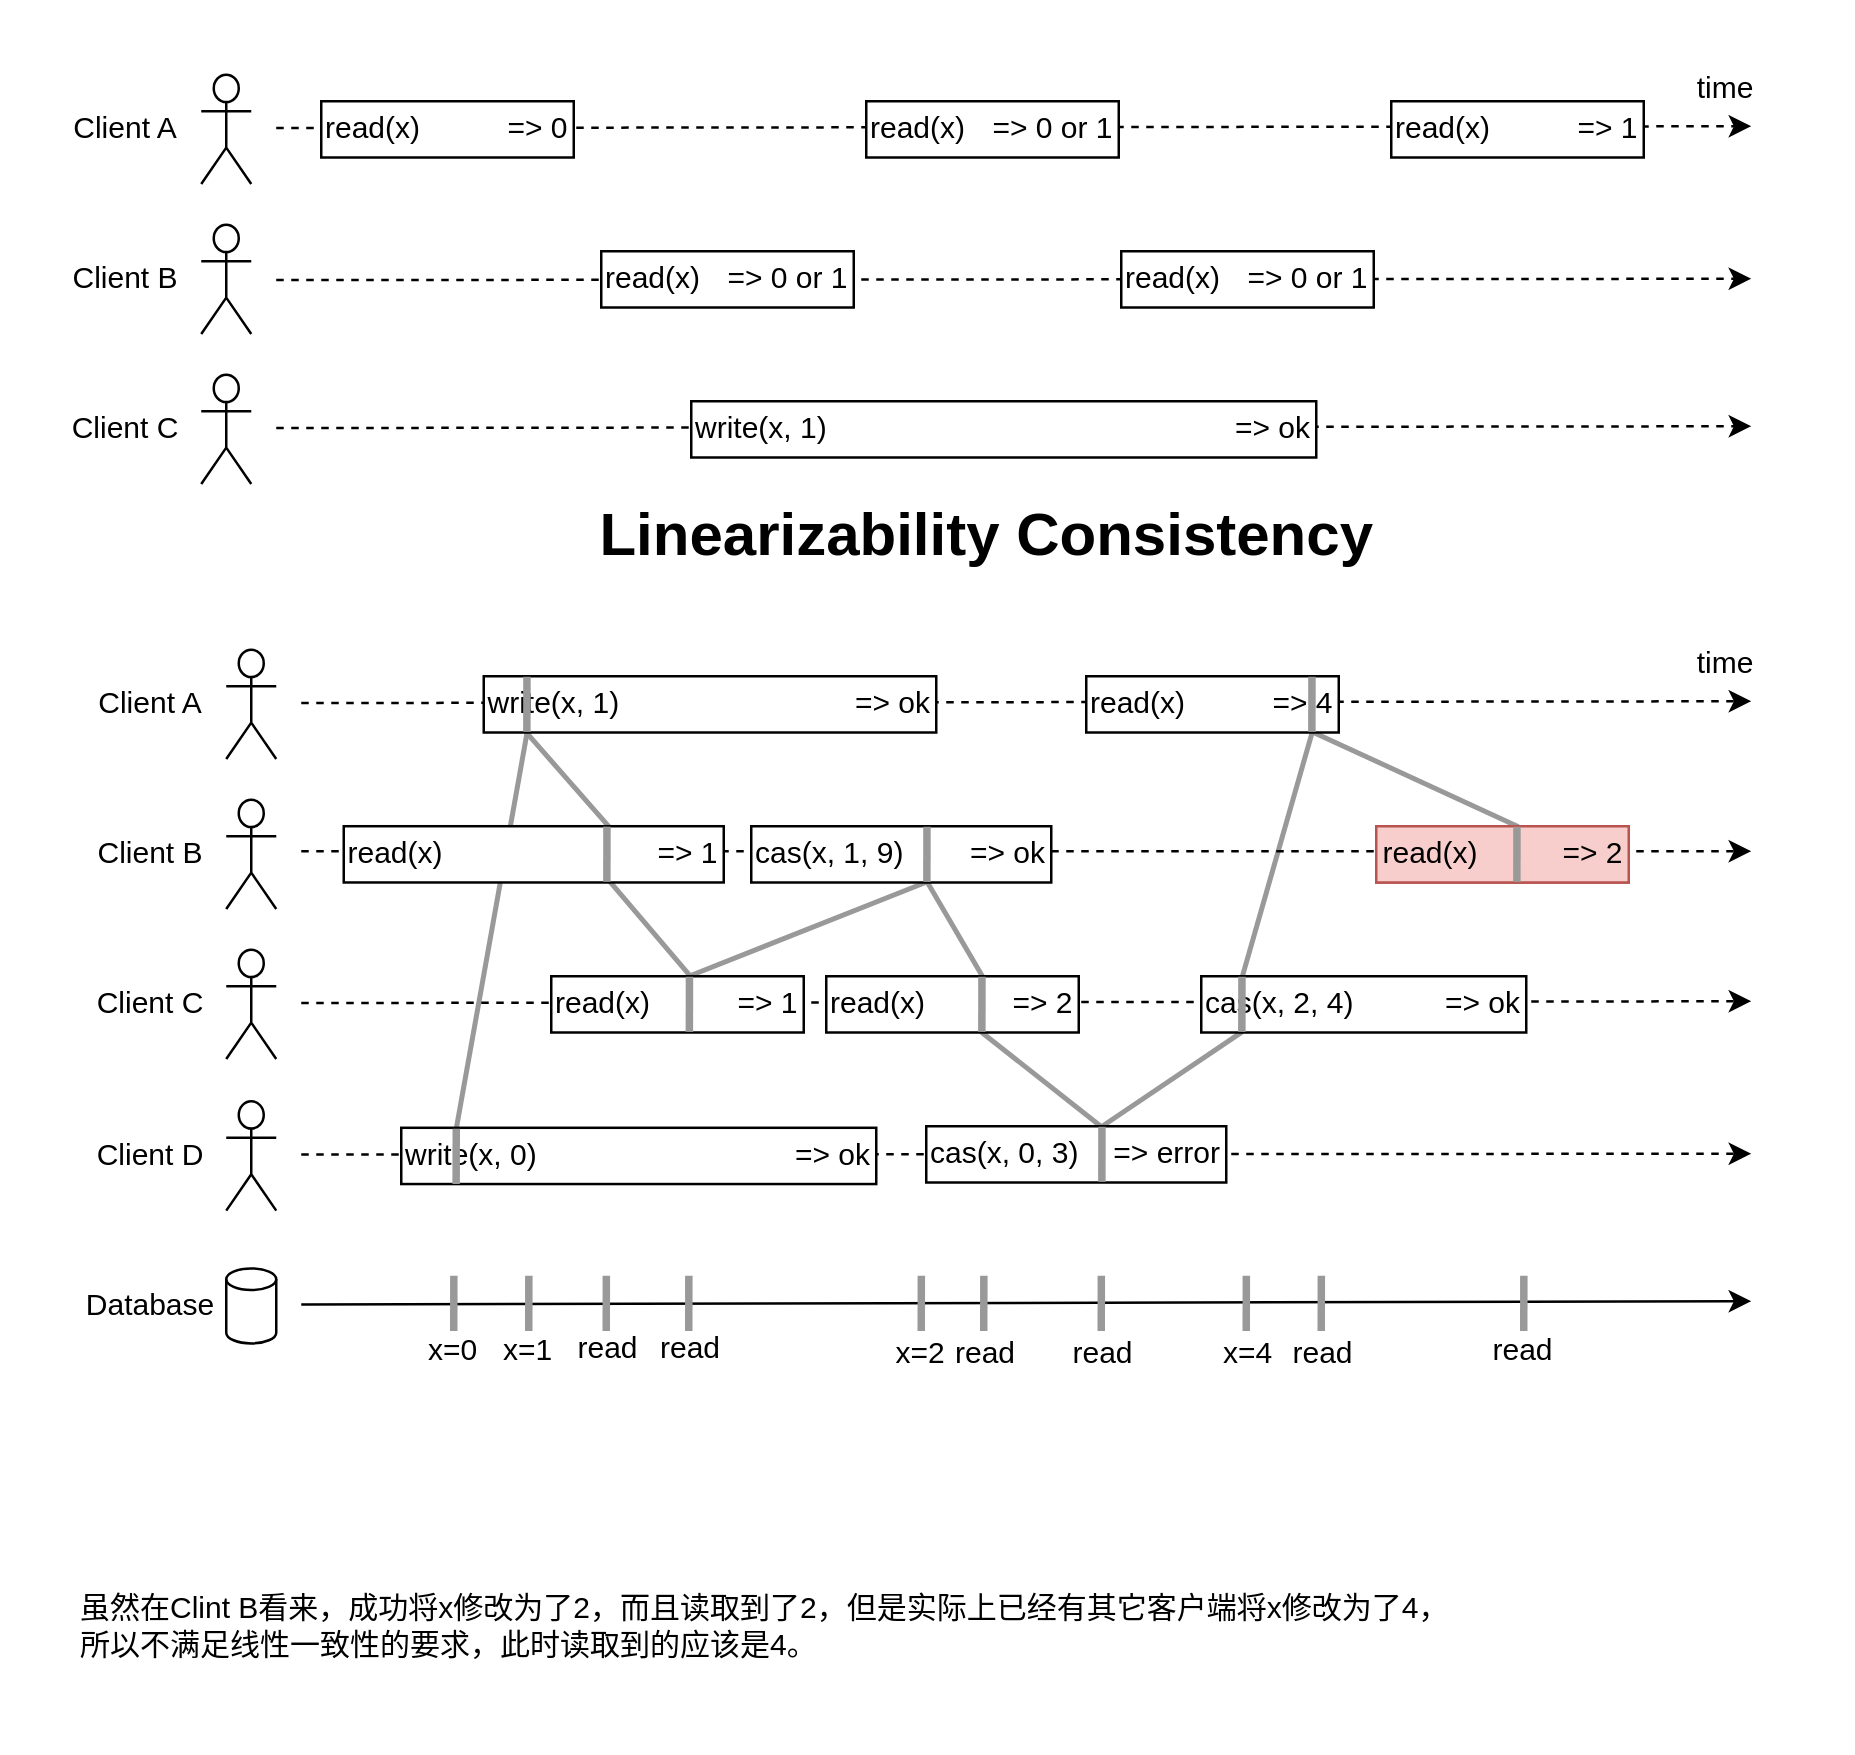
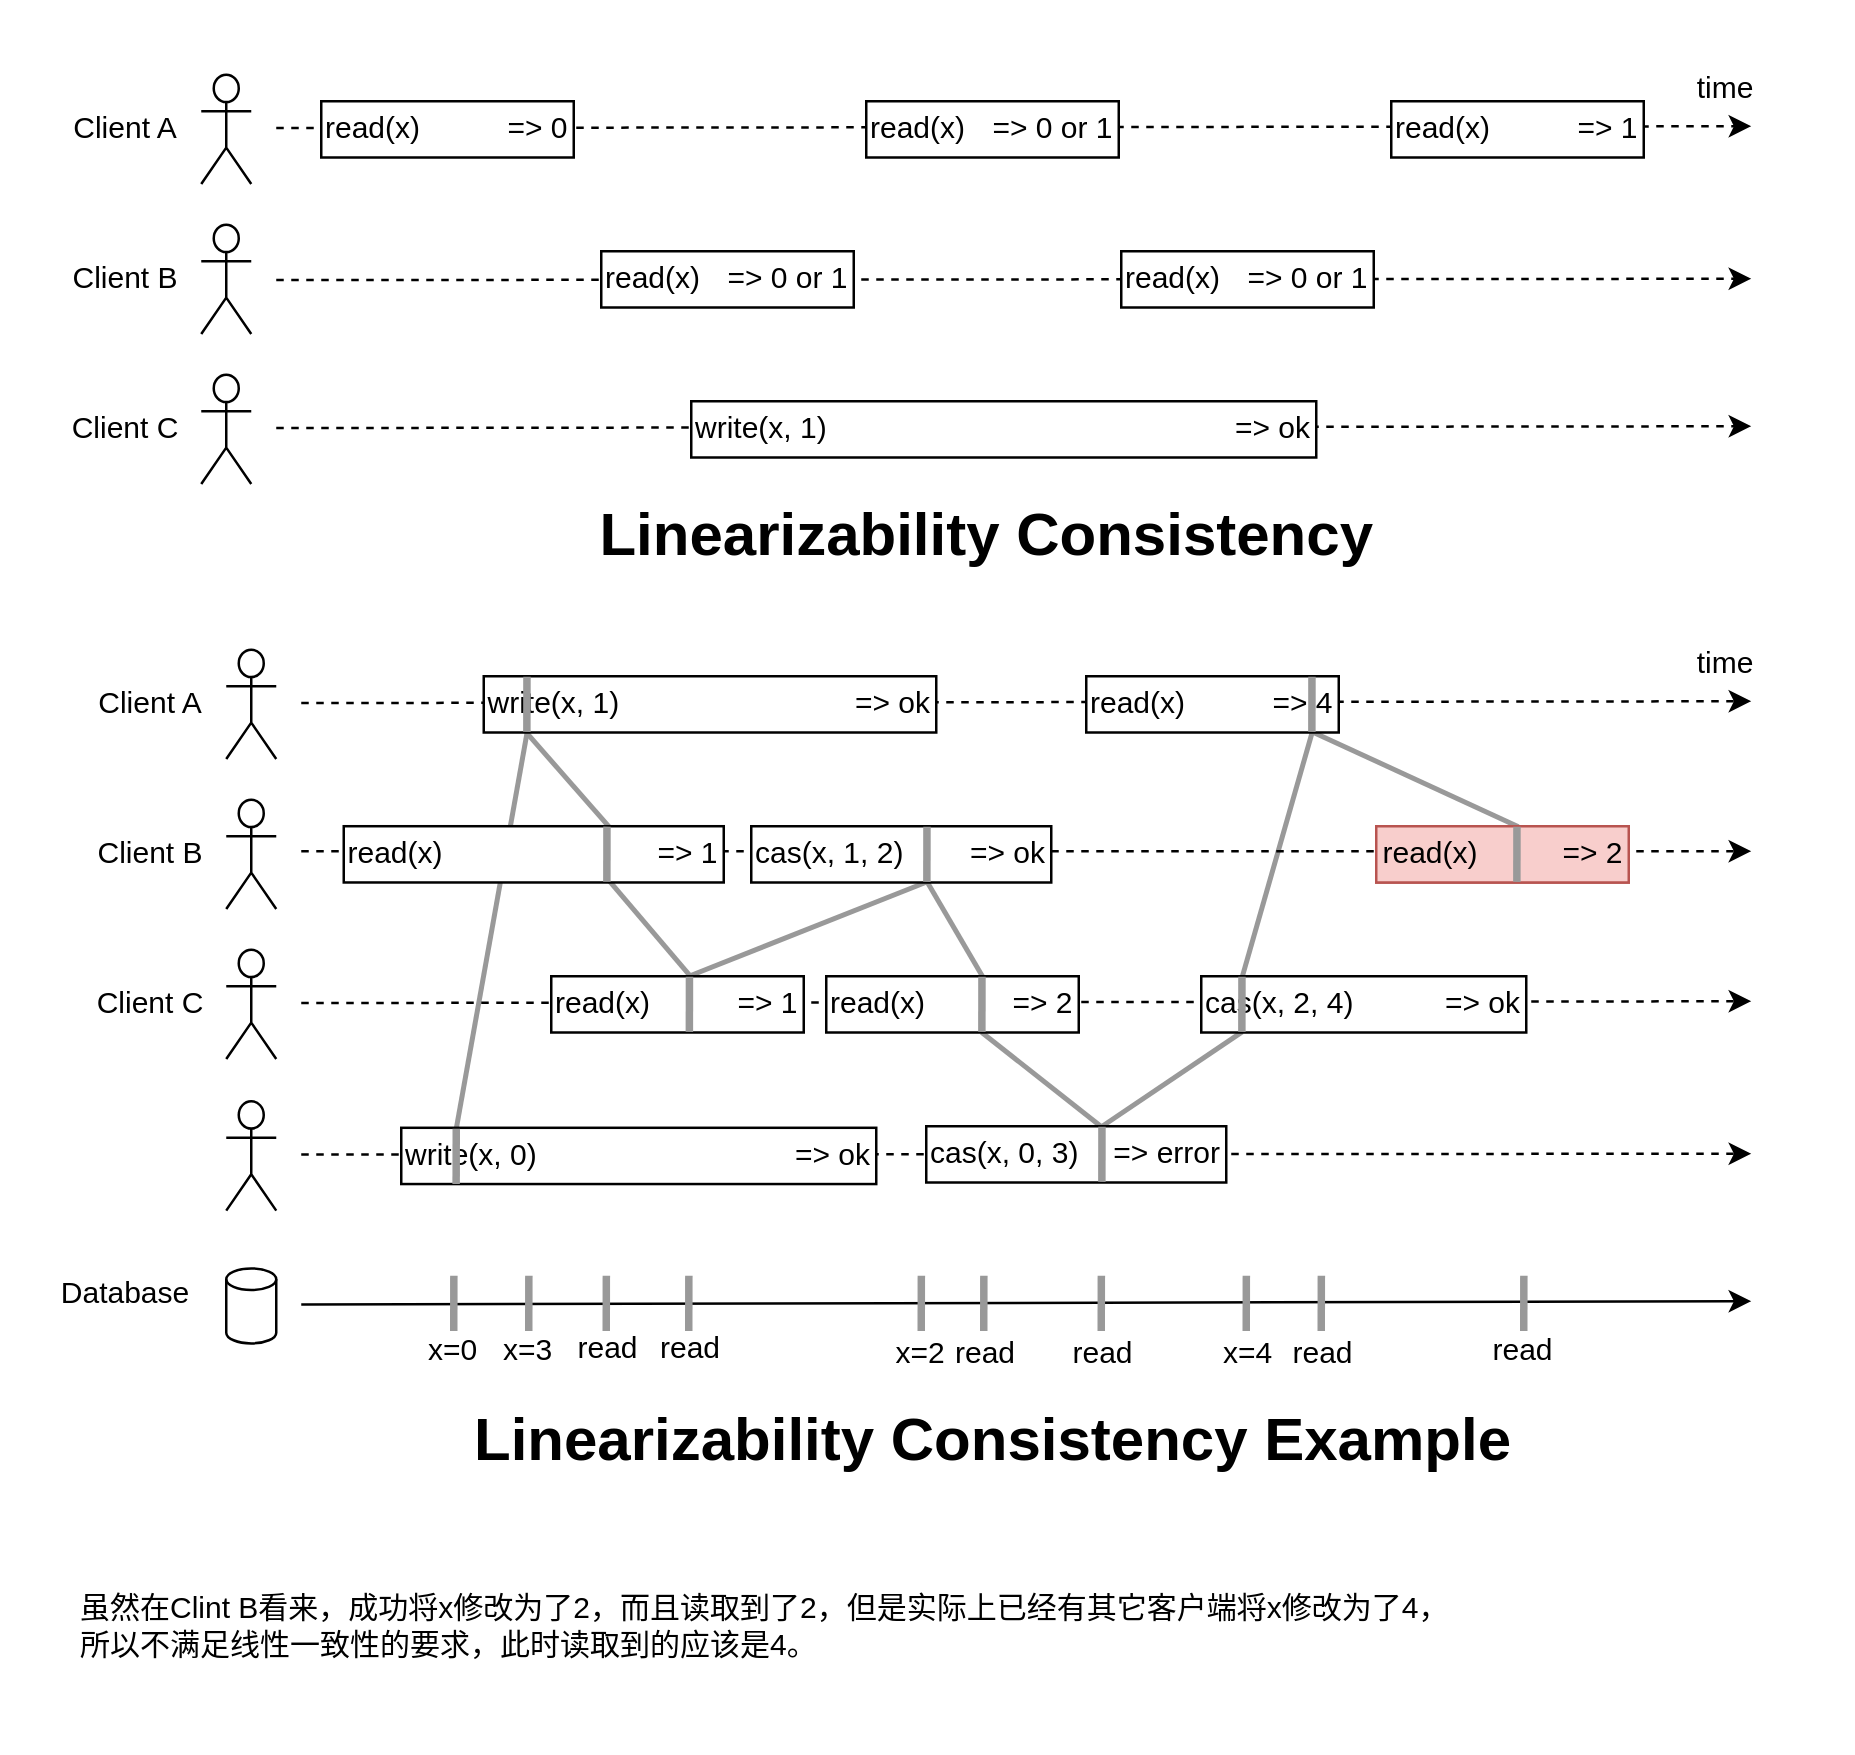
(841, 854) -> (841, 854)
(151, 1156) -> none
(151, 1306) -> (126, 1293)
(529, 1351) -> (529, 1351)
none -> (993, 1439)
